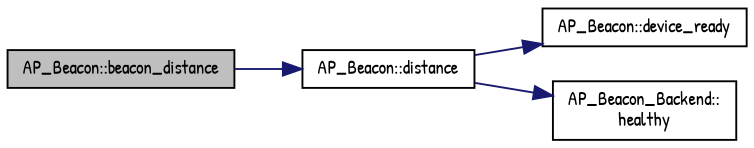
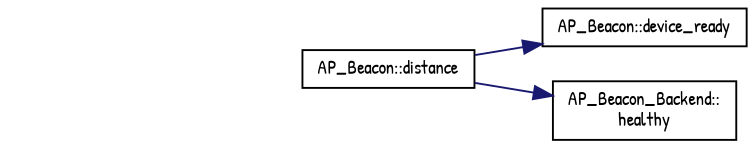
(121, 69) -> none
